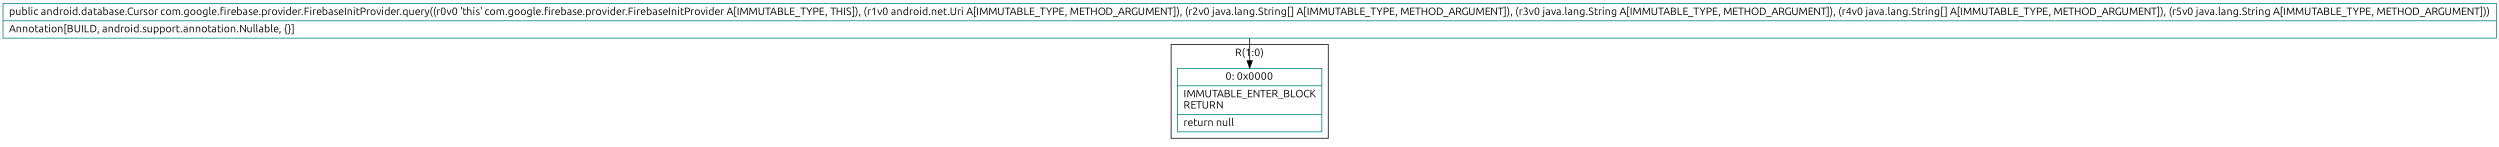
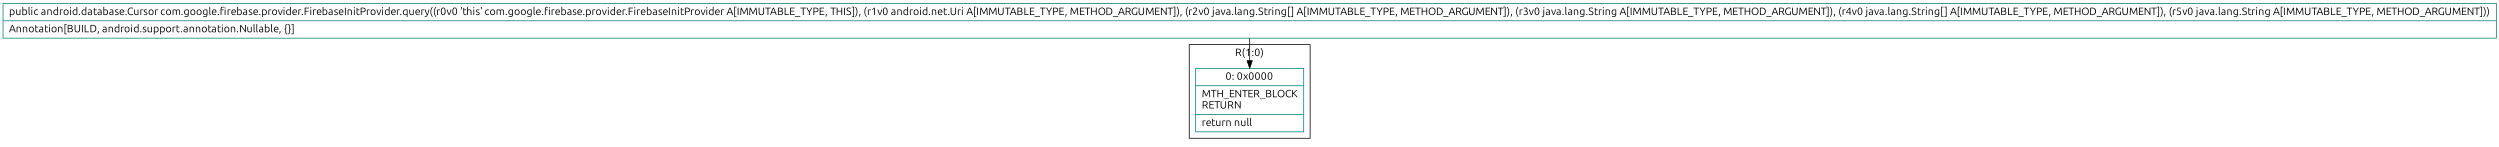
(1250, 94) -> (1250, 94)
